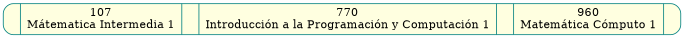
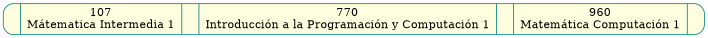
(589, 25) -> (600, 25)
